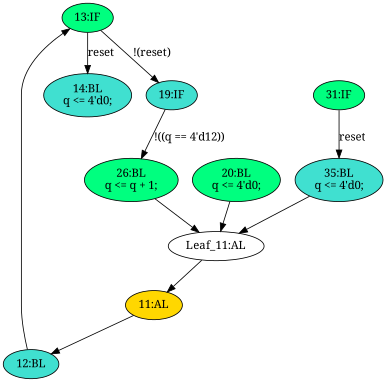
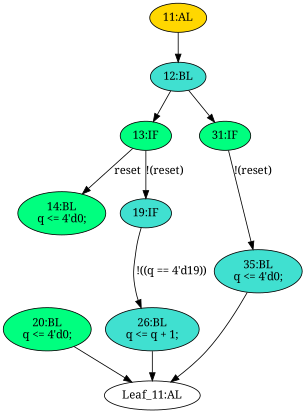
(88, 95) -> (62, 213)
none -> (199, 103)
(190, 138) -> (172, 271)
(353, 138) -> (253, 171)
(131, 180) -> (152, 329)
(188, 273) -> none
